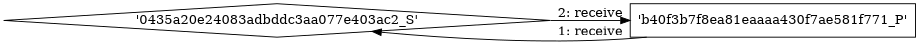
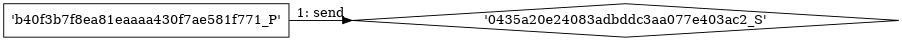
(586, 20) -> none
(590, 32) -> (321, 13)
